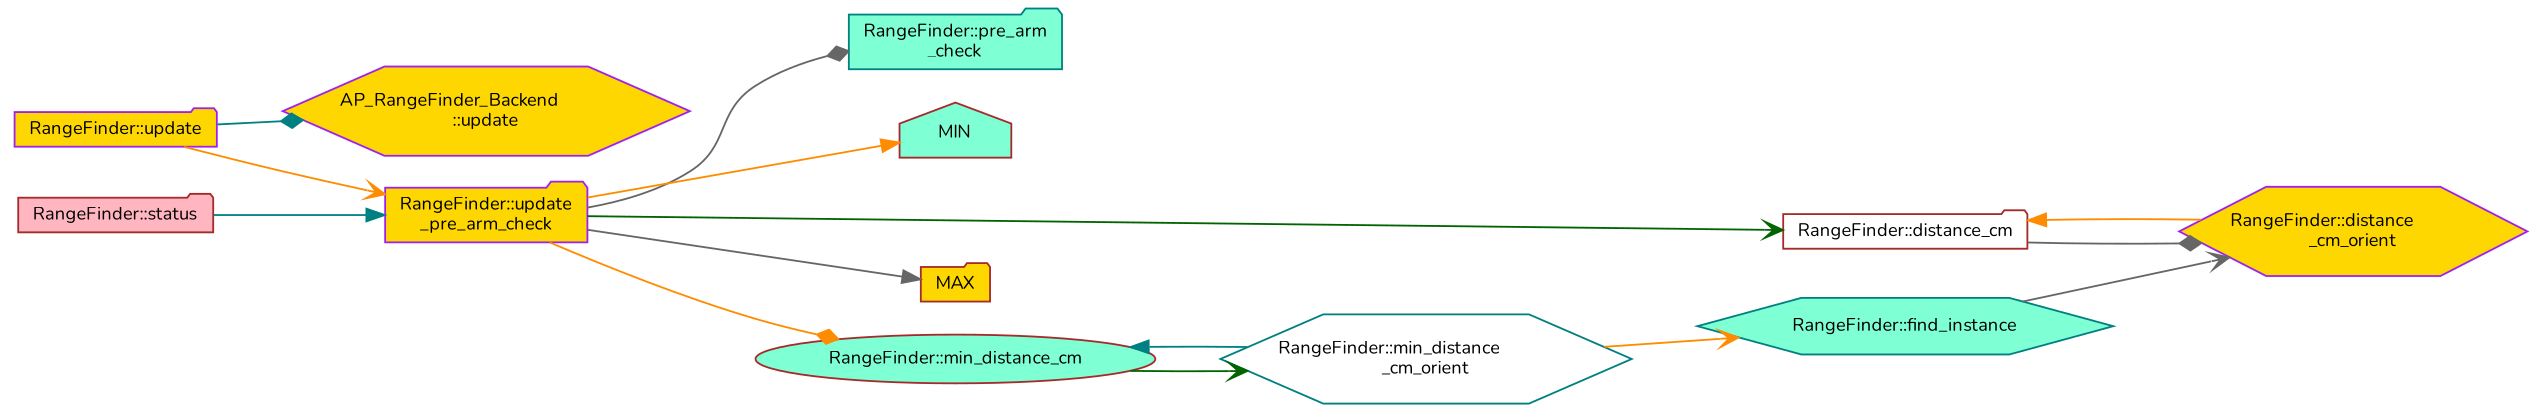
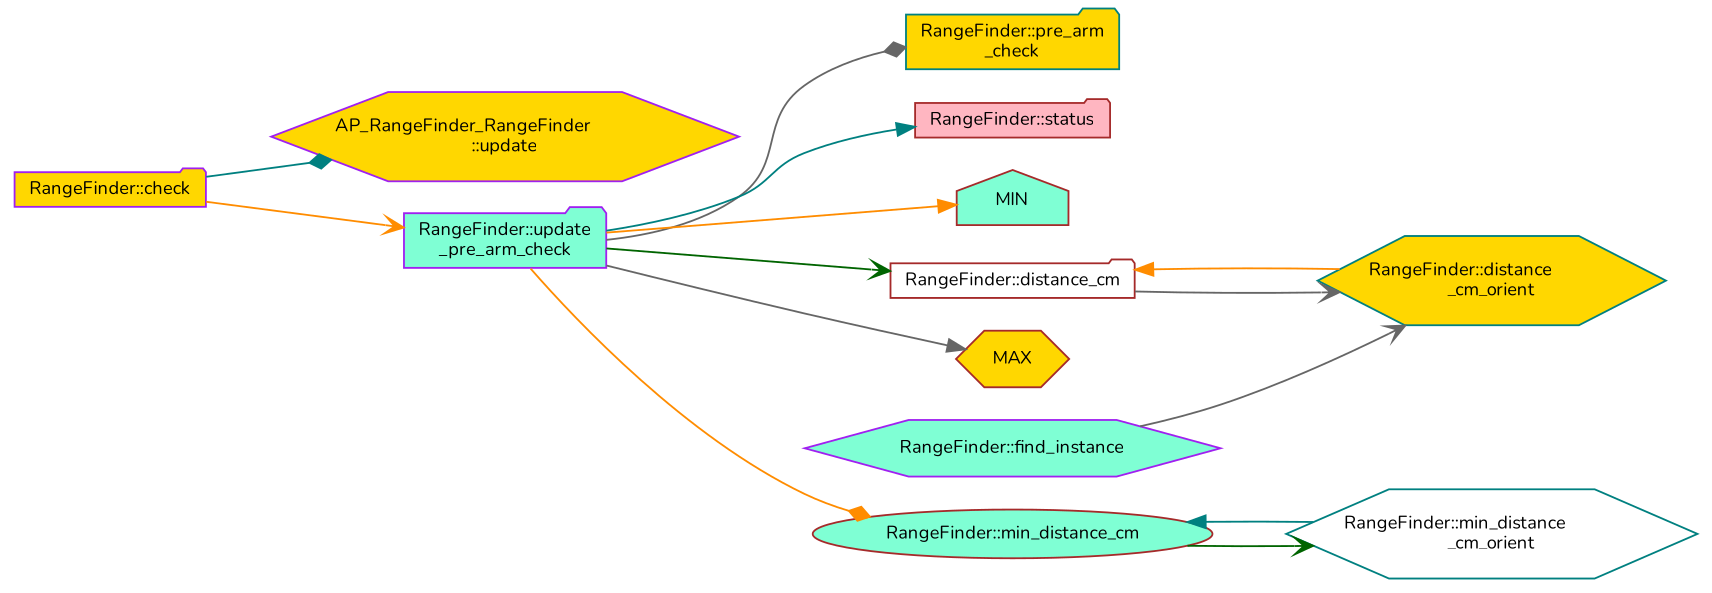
(955, 42) -> (1013, 42)
(486, 111) -> (505, 137)
(116, 129) -> (110, 190)
(290, 215) -> (773, 173)
(486, 215) -> (505, 241)
(2353, 231) -> (1492, 281)
(2104, 244) -> (1228, 293)
(955, 284) -> (1013, 359)
(1905, 326) -> (1013, 448)
(1662, 343) -> none
